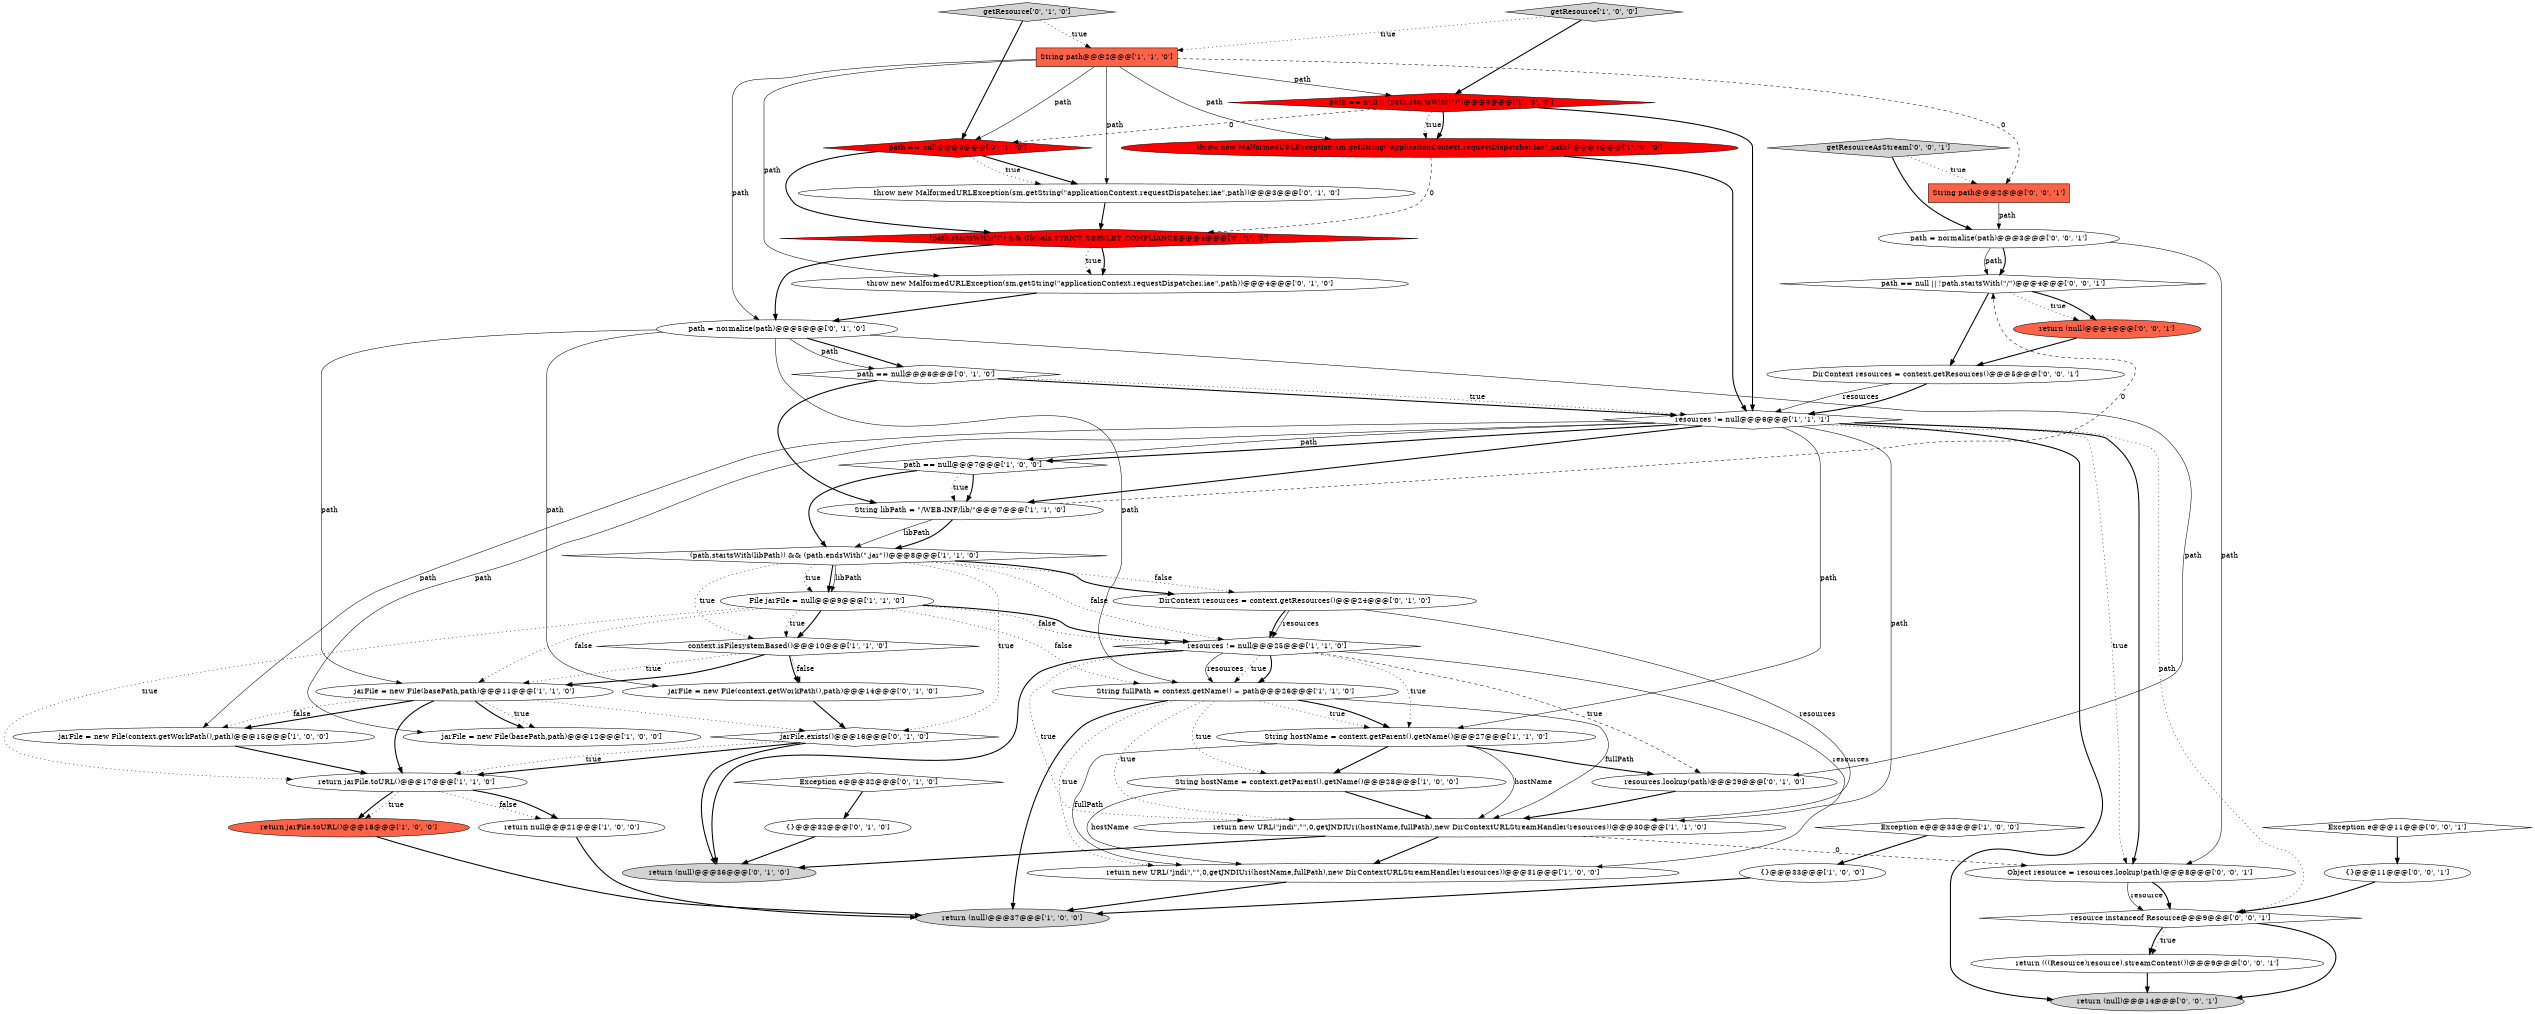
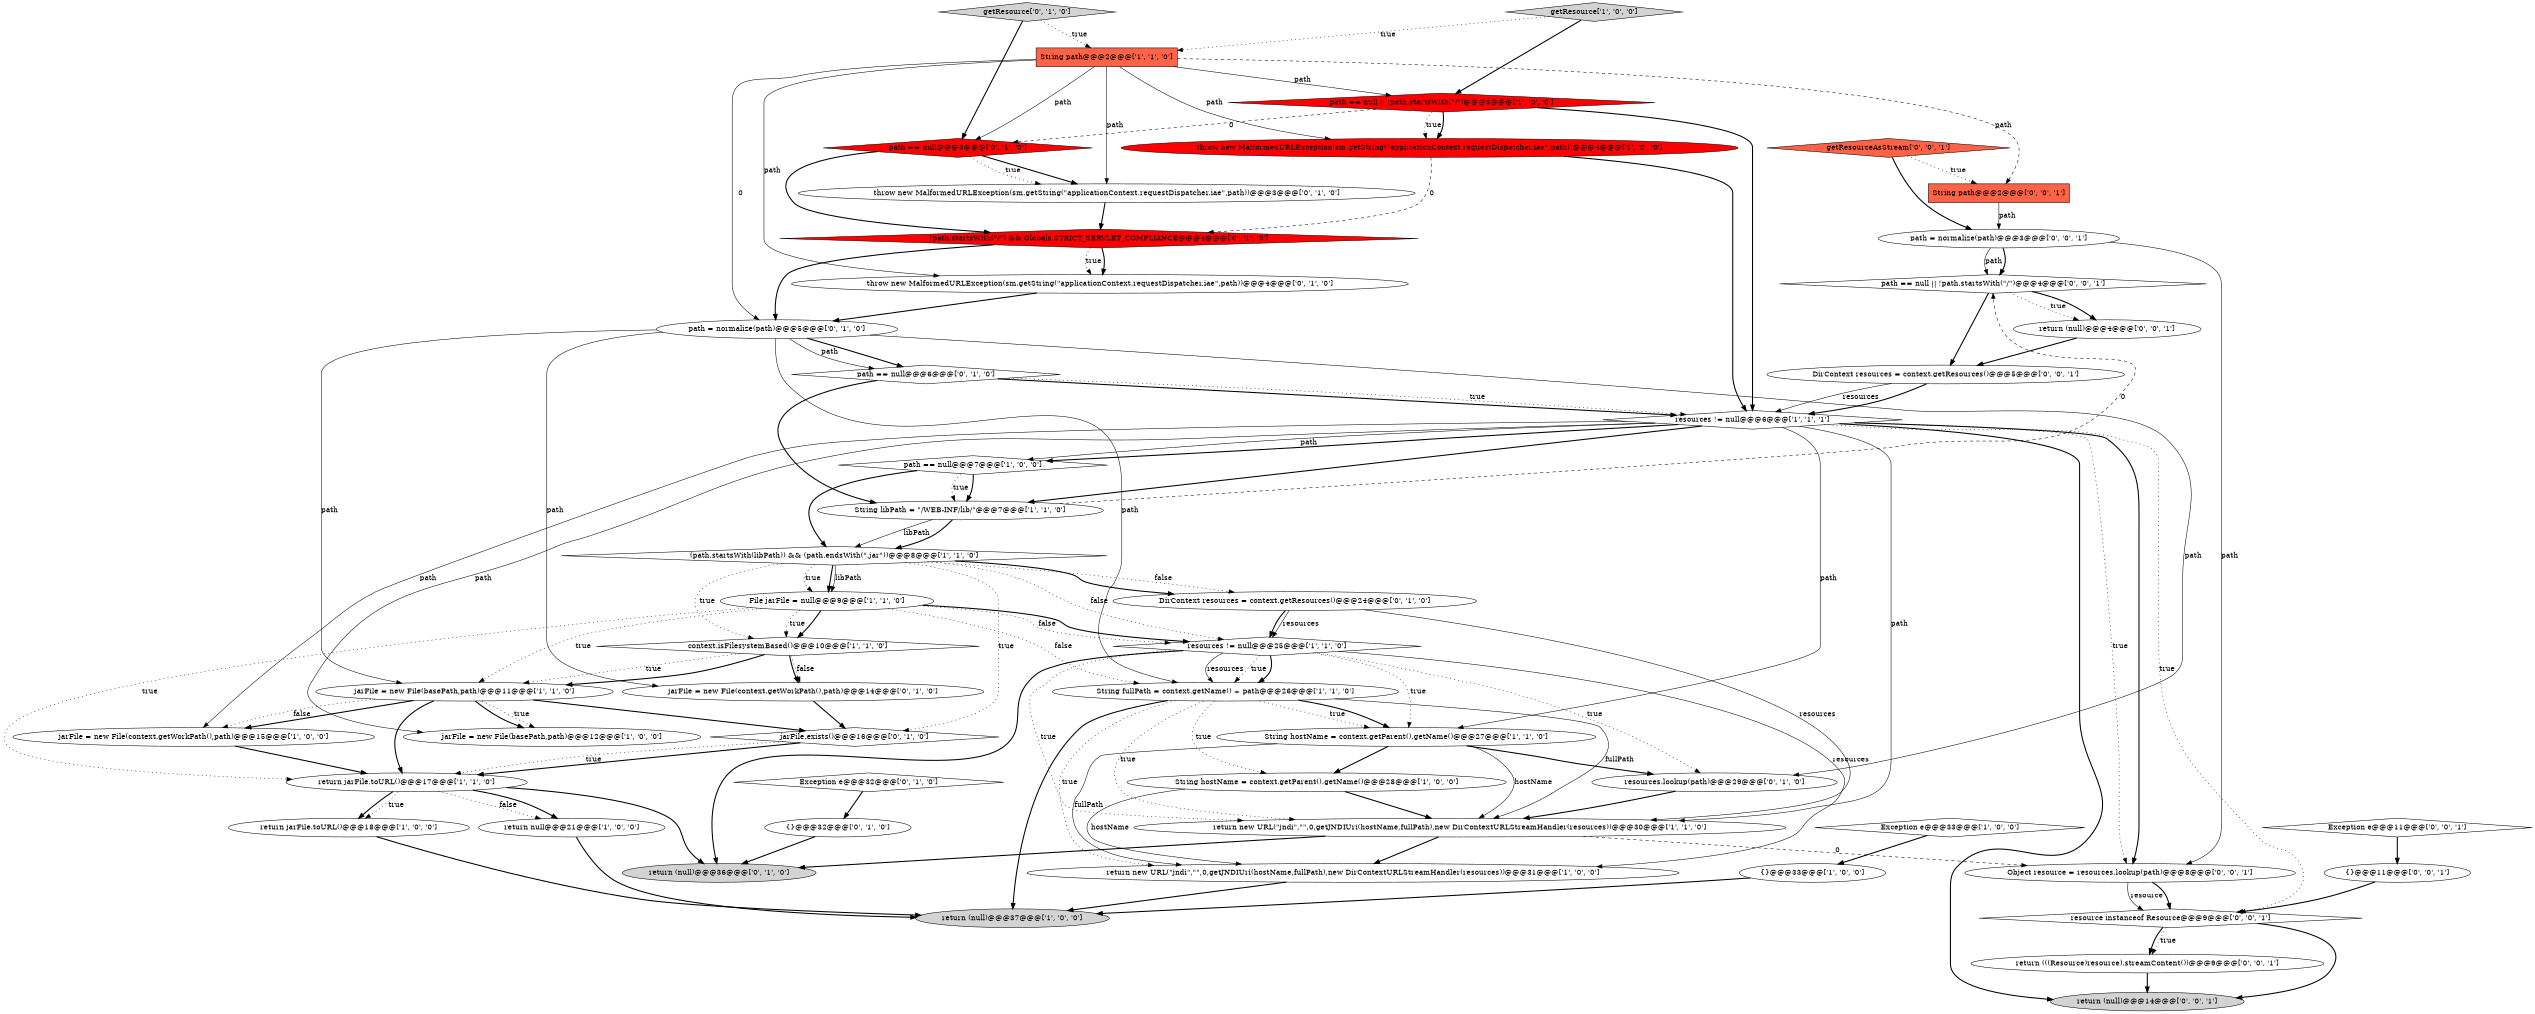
(2004, 125) -> (2004, 125)
(1888, 148) -> (1888, 148)
(741, 193) -> (741, 193)
(2107, 329) -> (2107, 329)
(583, 646) -> (583, 646)
(2167, 669) -> (2167, 669)
(1511, 693) -> (1511, 693)
(666, 715) -> (666, 715)
(716, 769) -> (616, 801)
(349, 828) -> (349, 828)
